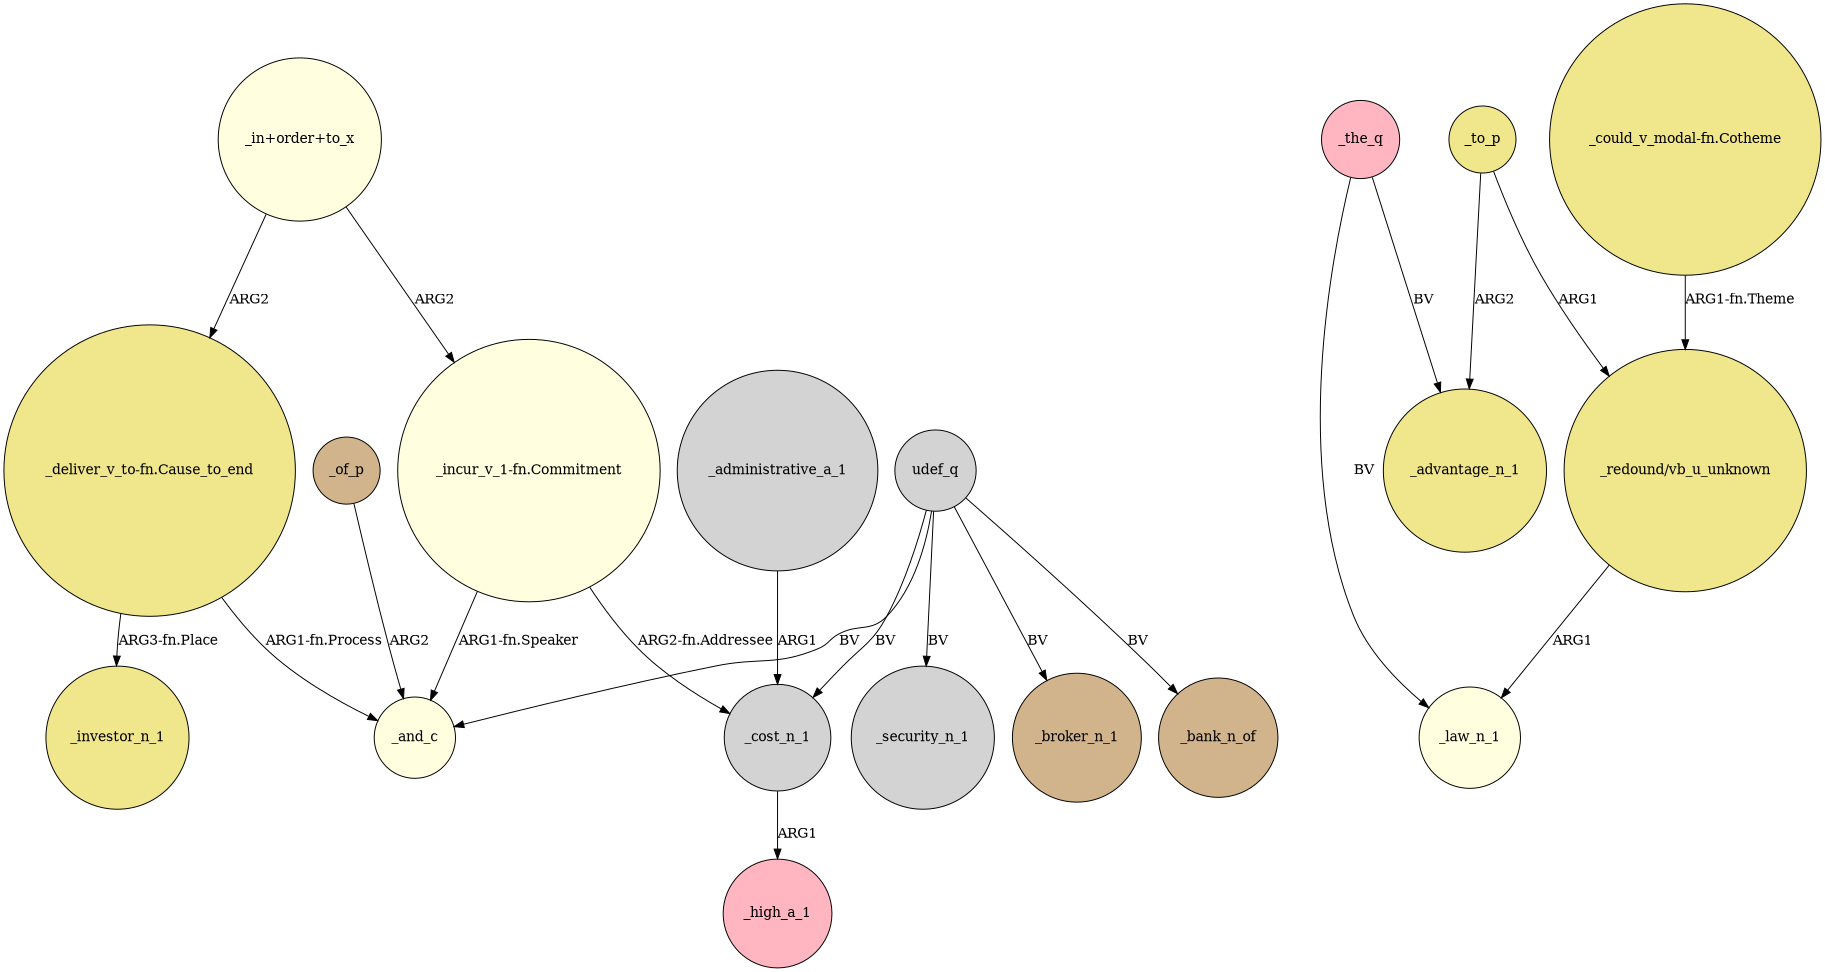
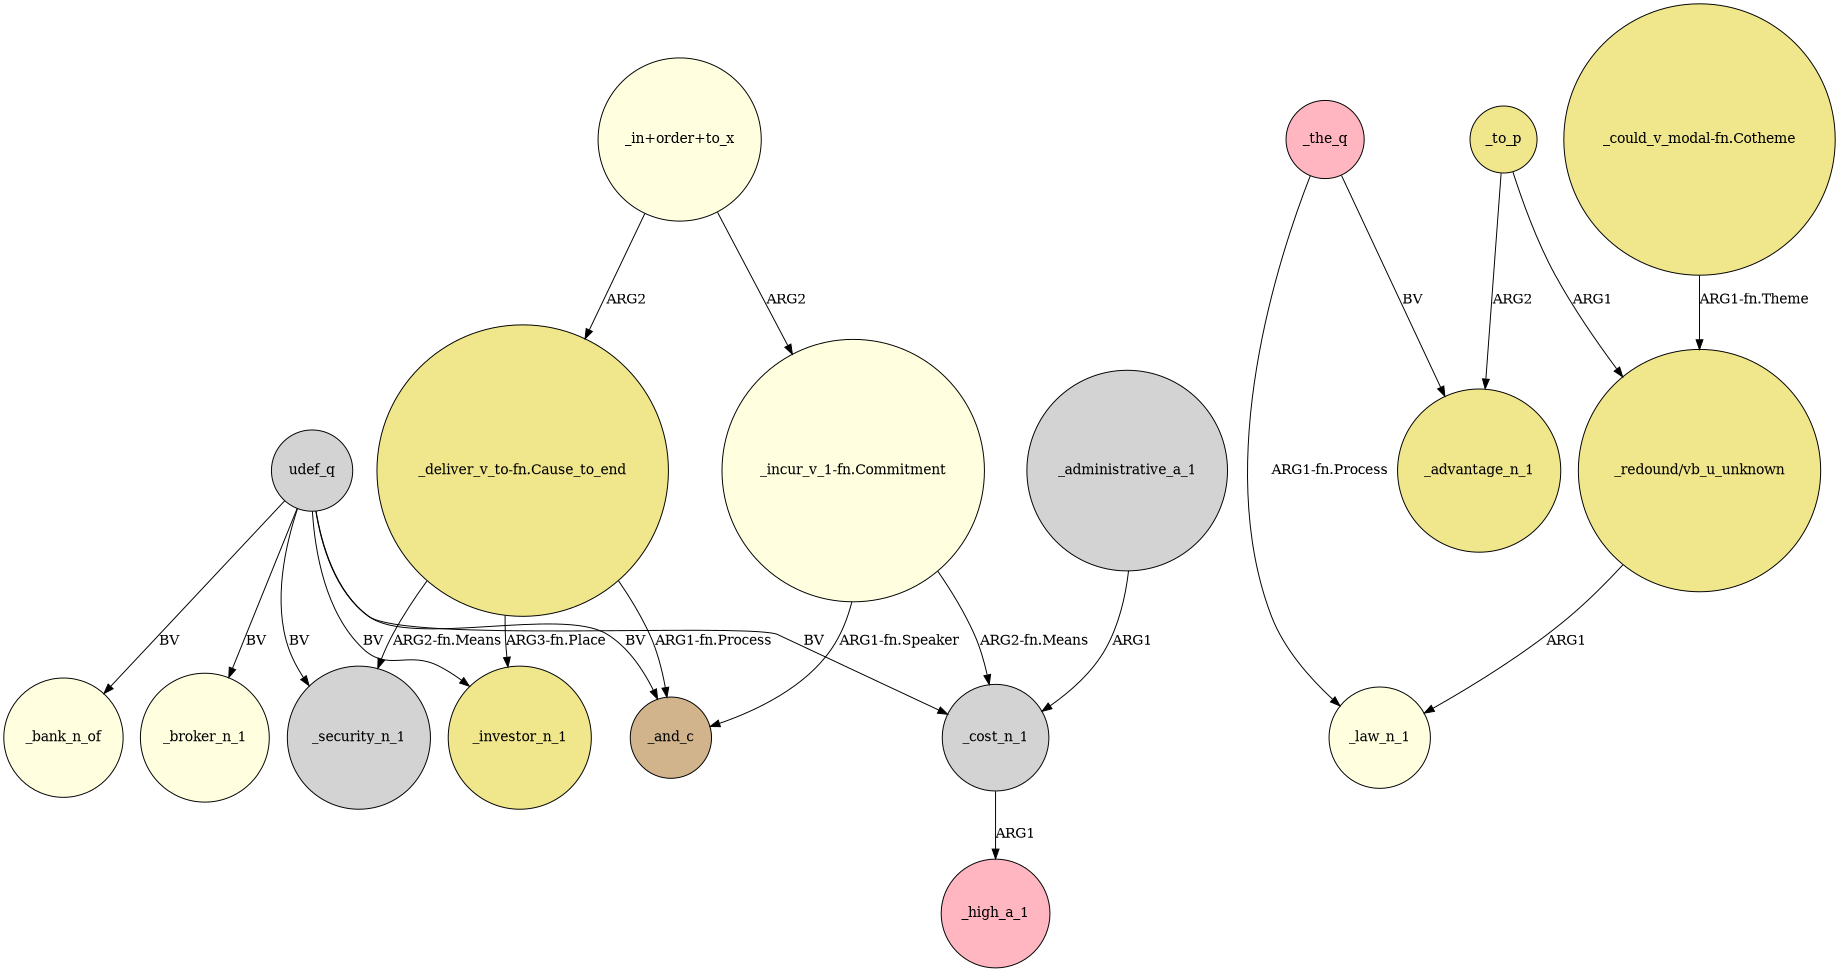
(347, 471) -> none
(1364, 471) -> (1330, 471)
none -> (402, 619)
none -> (349, 632)
(706, 641) -> (1035, 641)
(415, 738) -> (671, 738)
(1077, 738) -> (205, 738)
(1218, 738) -> (63, 738)
